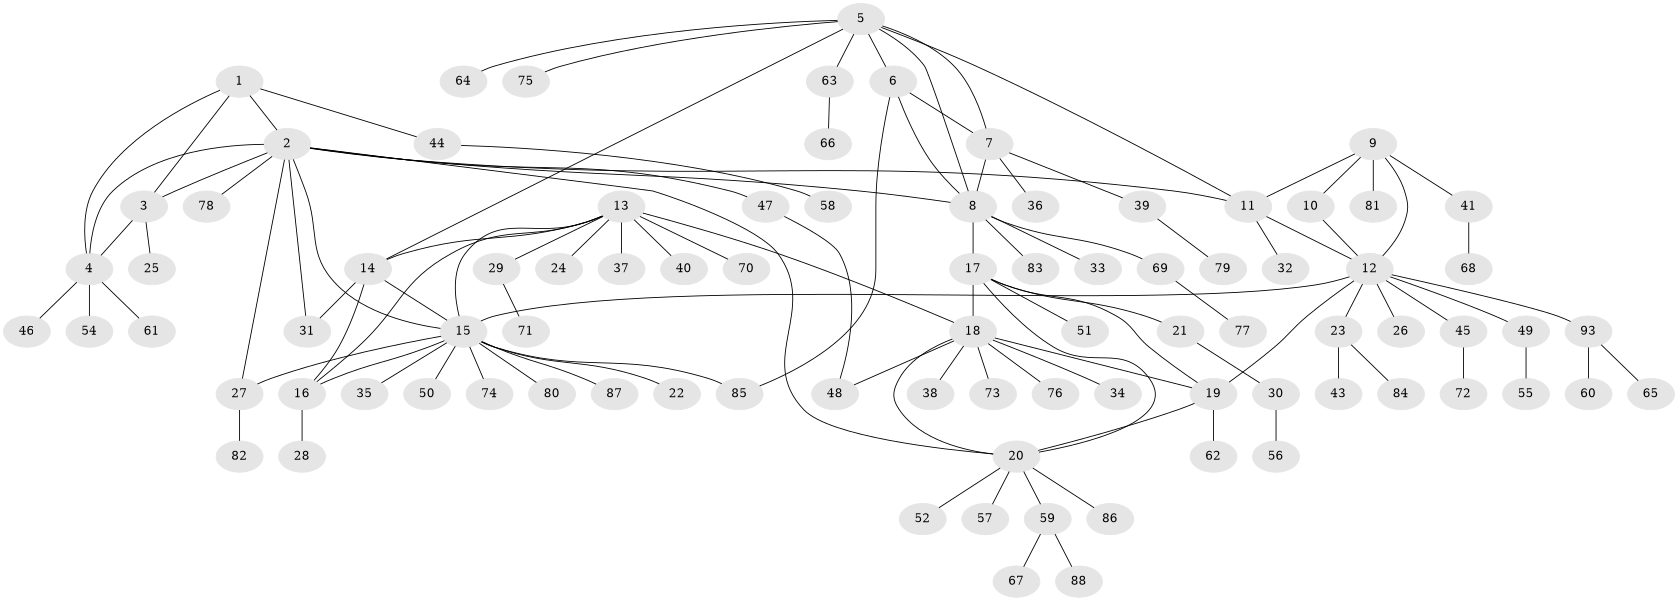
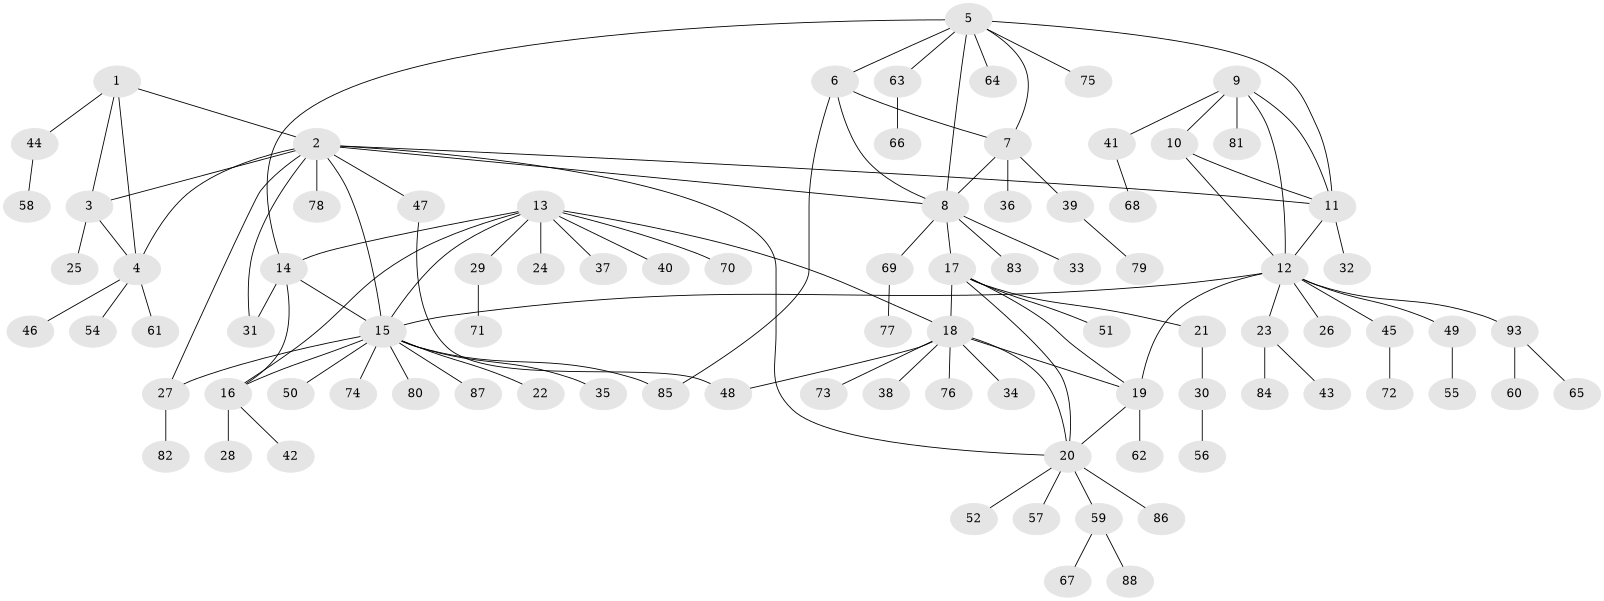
none -> (1252, 178)
none -> (291, 457)
